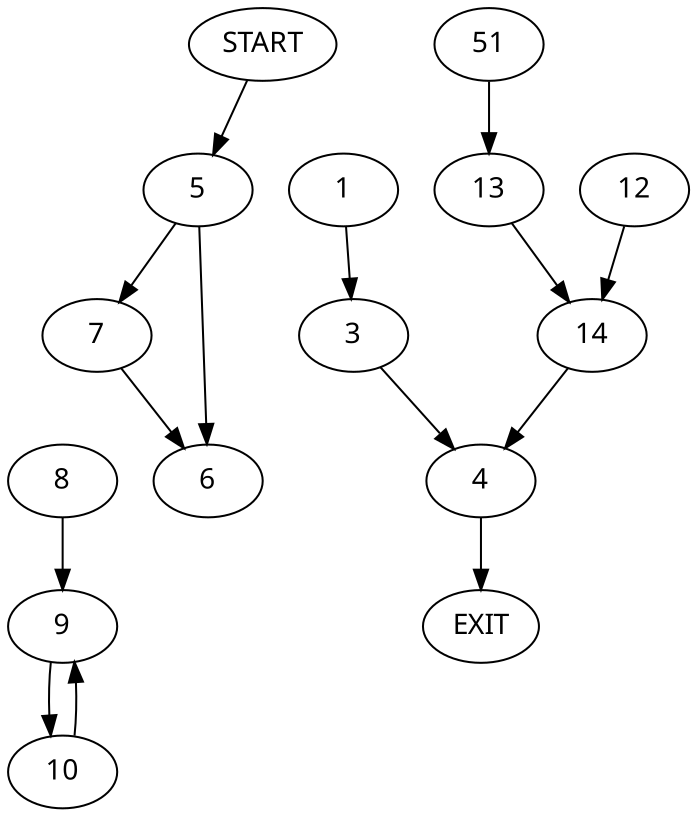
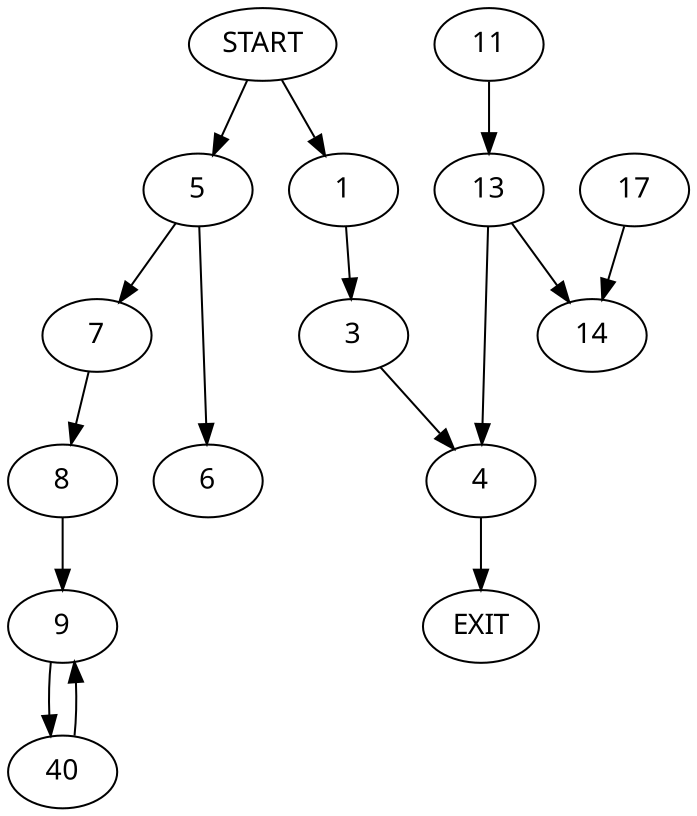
(489, 44) -> (489, 44)
none -> (298, 109)
(635, 190) -> (635, 190)
(146, 400) -> (82, 398)
(543, 400) -> (485, 325)
(63, 772) -> (63, 772)
